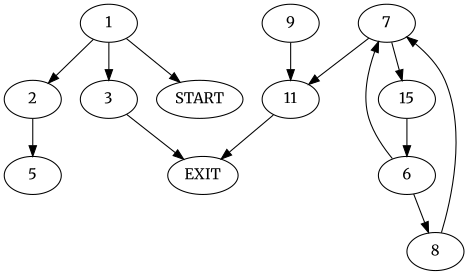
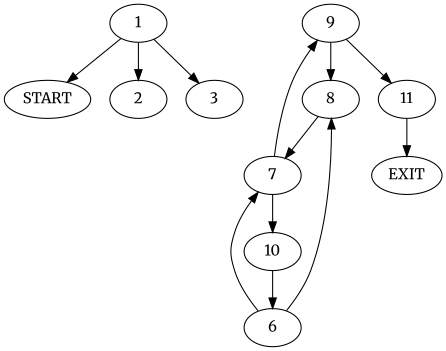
none -> (331, 56)
(343, 58) -> (286, 100)
(407, 99) -> (273, 252)
(151, 134) -> none
(33, 175) -> none
